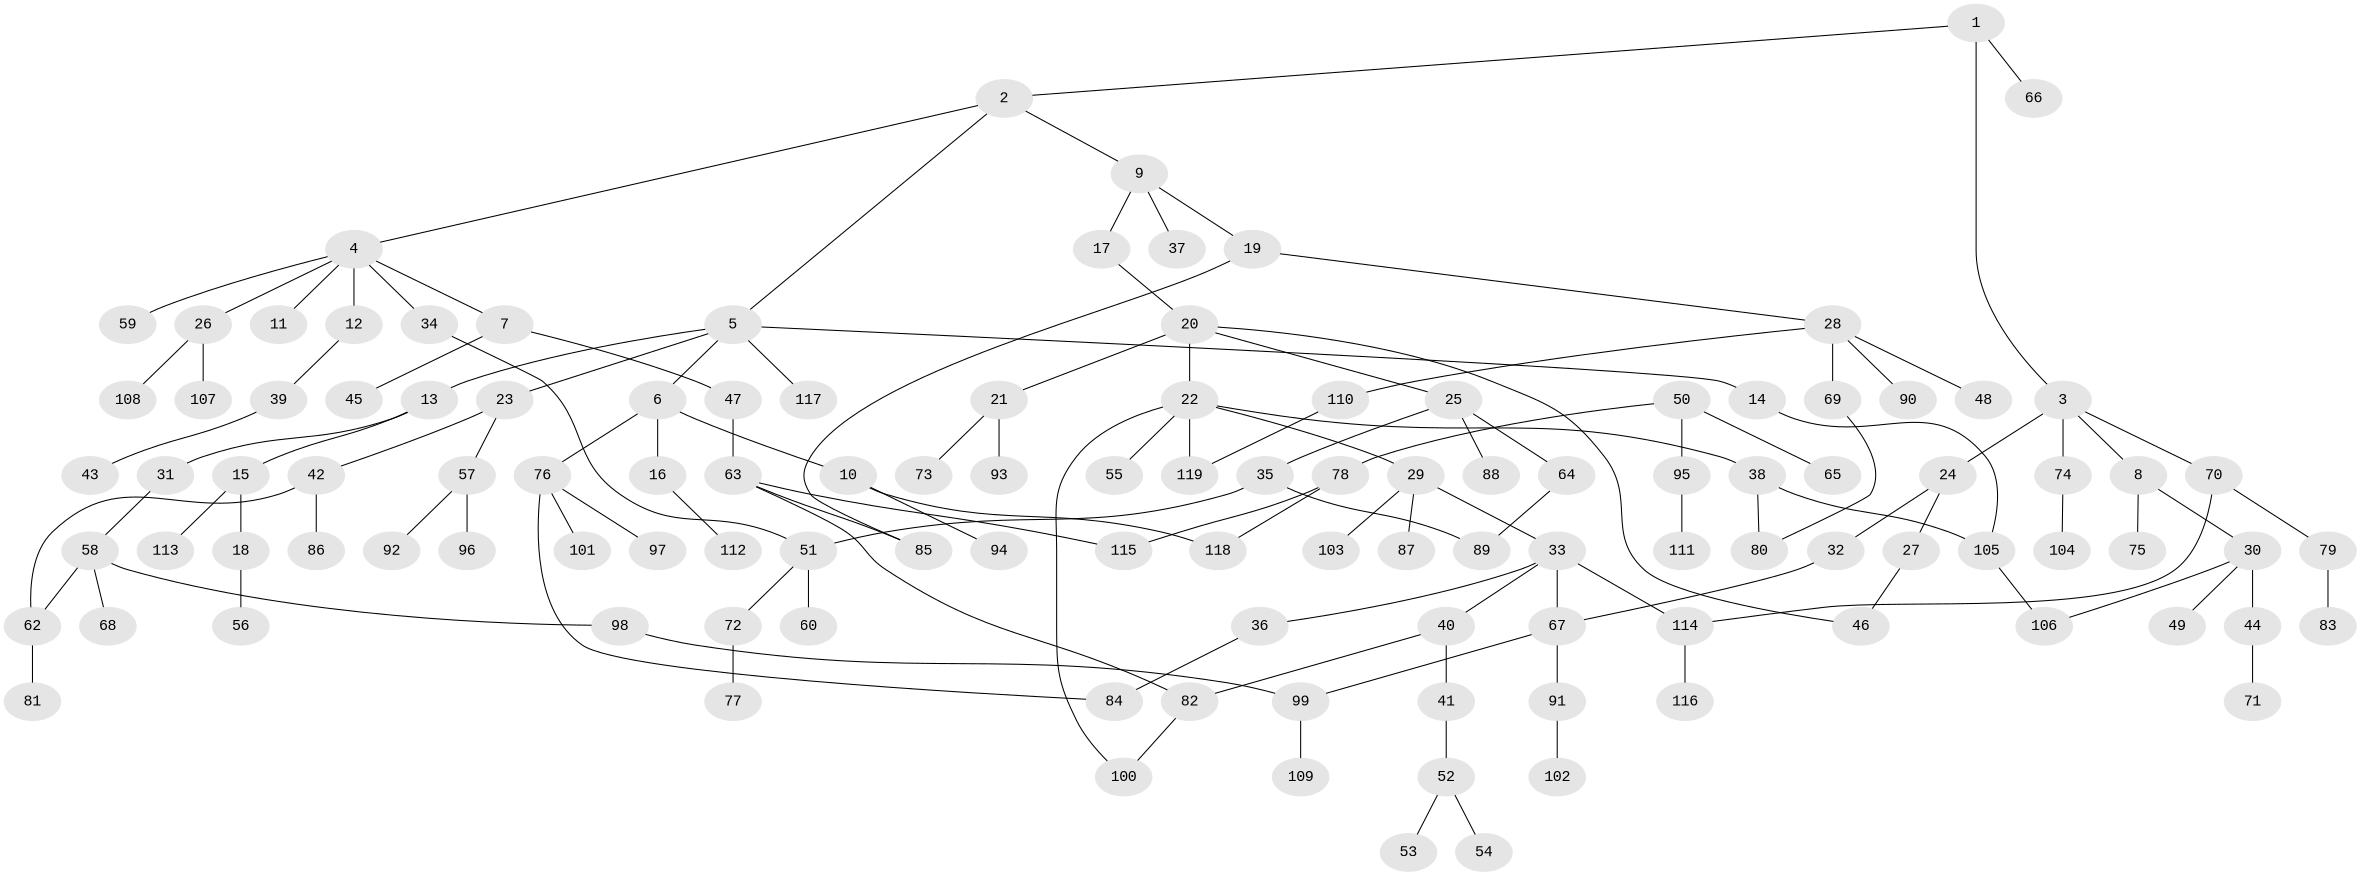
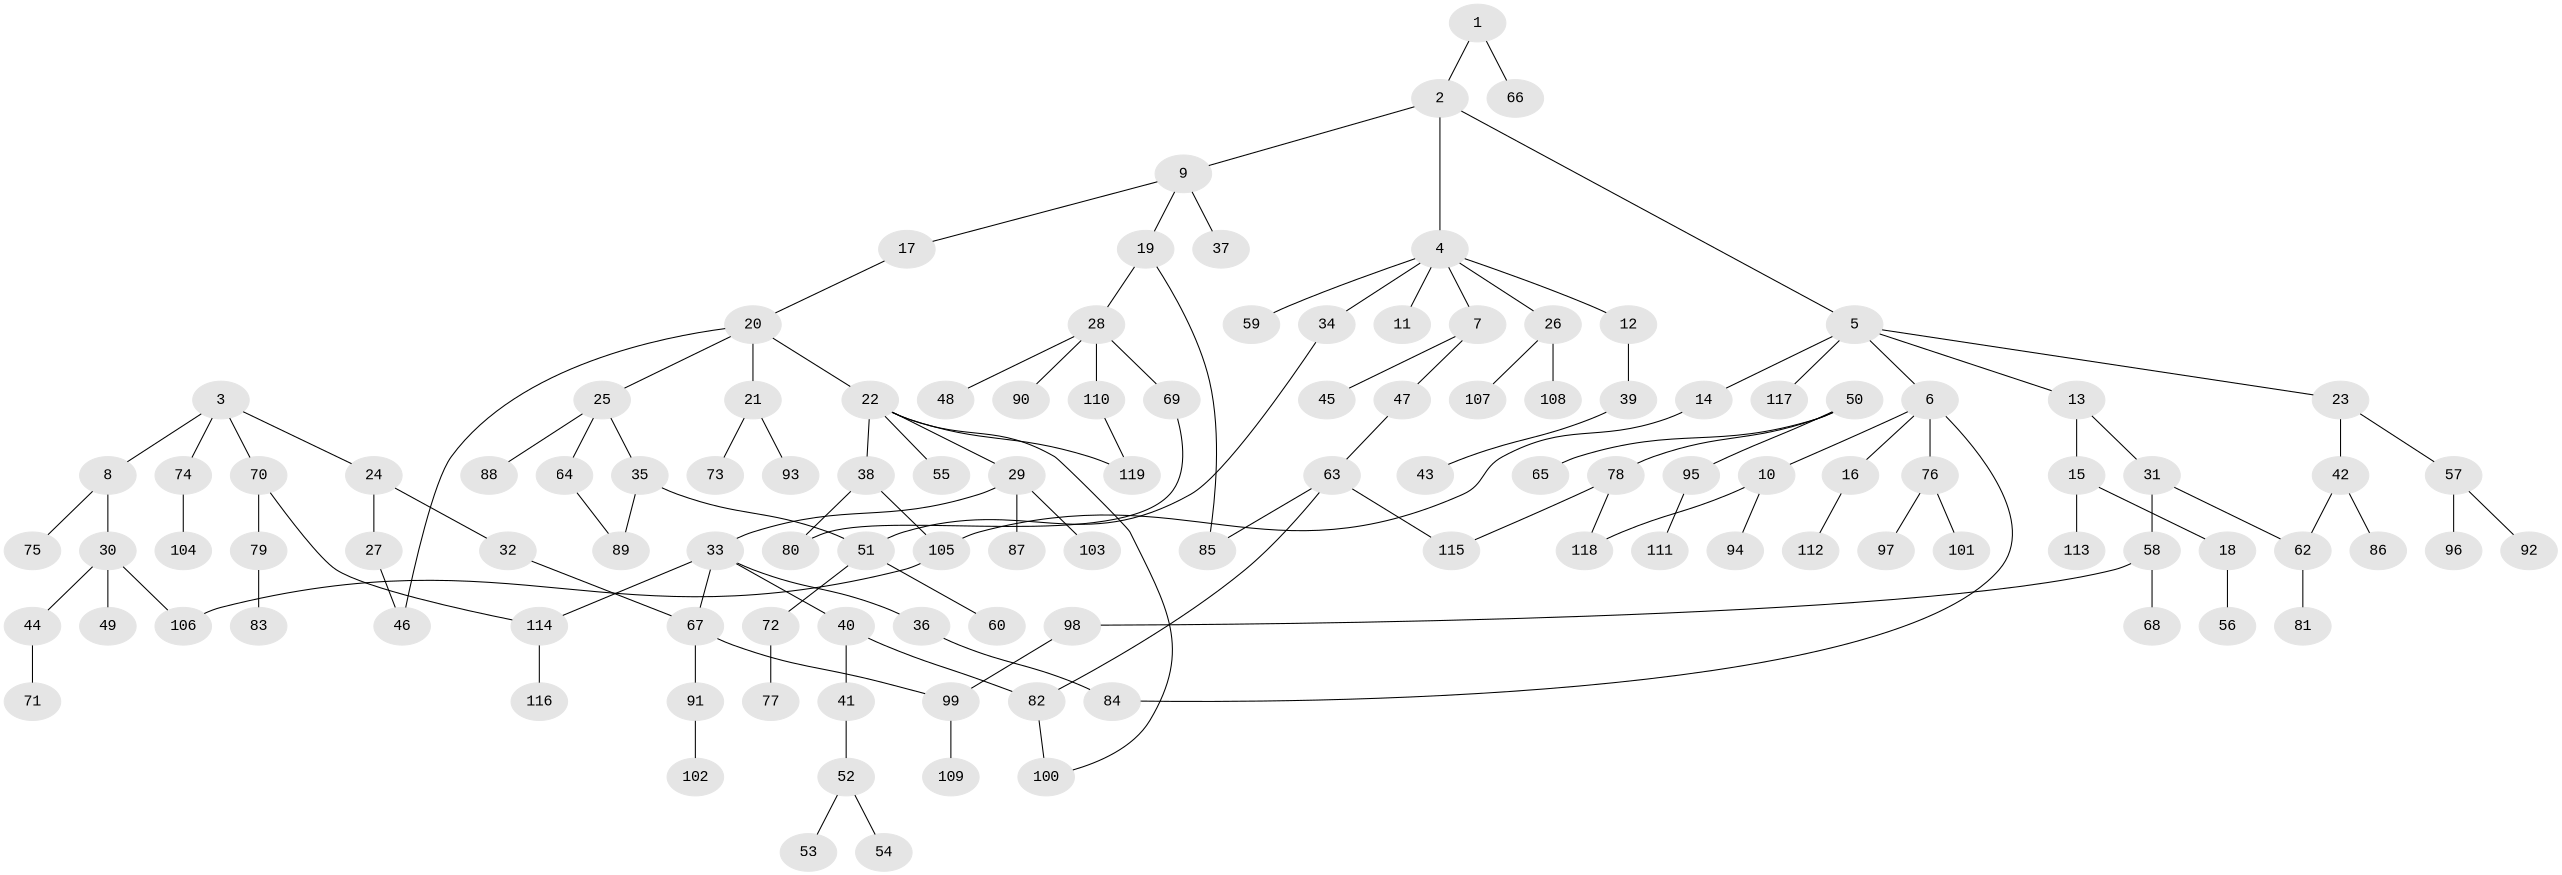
(1976, 224) -> none
(61, 589) -> (2227, 513)
(751, 675) -> (1669, 676)
